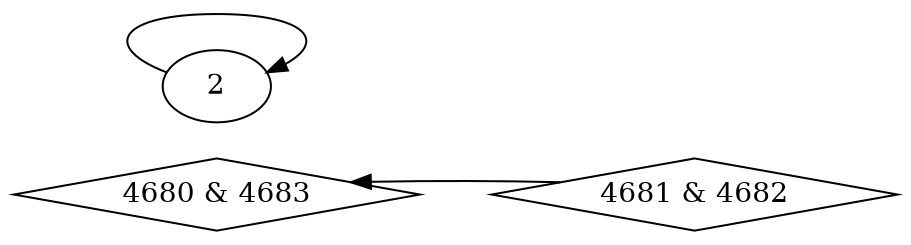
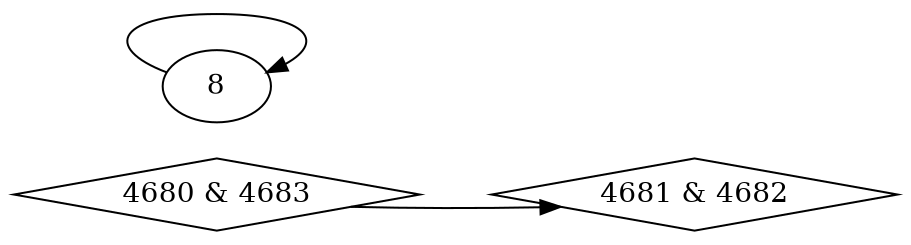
(217, 86) -> (217, 86)
(466, 181) -> (445, 208)
